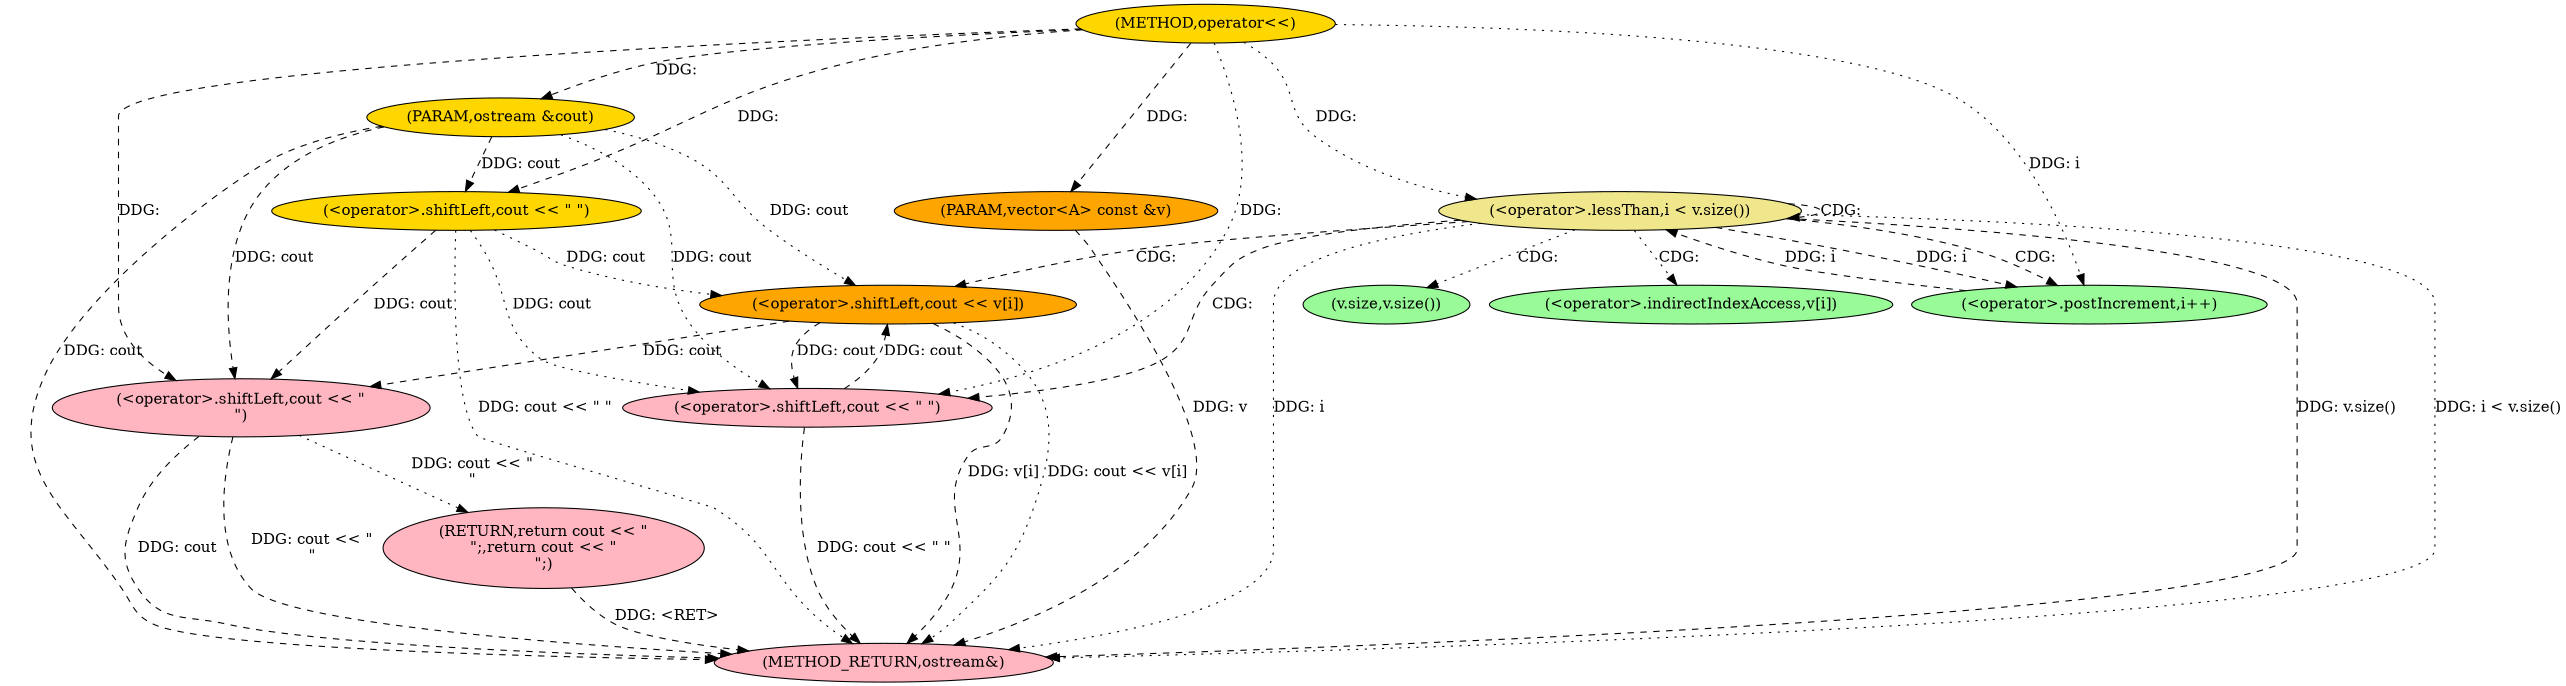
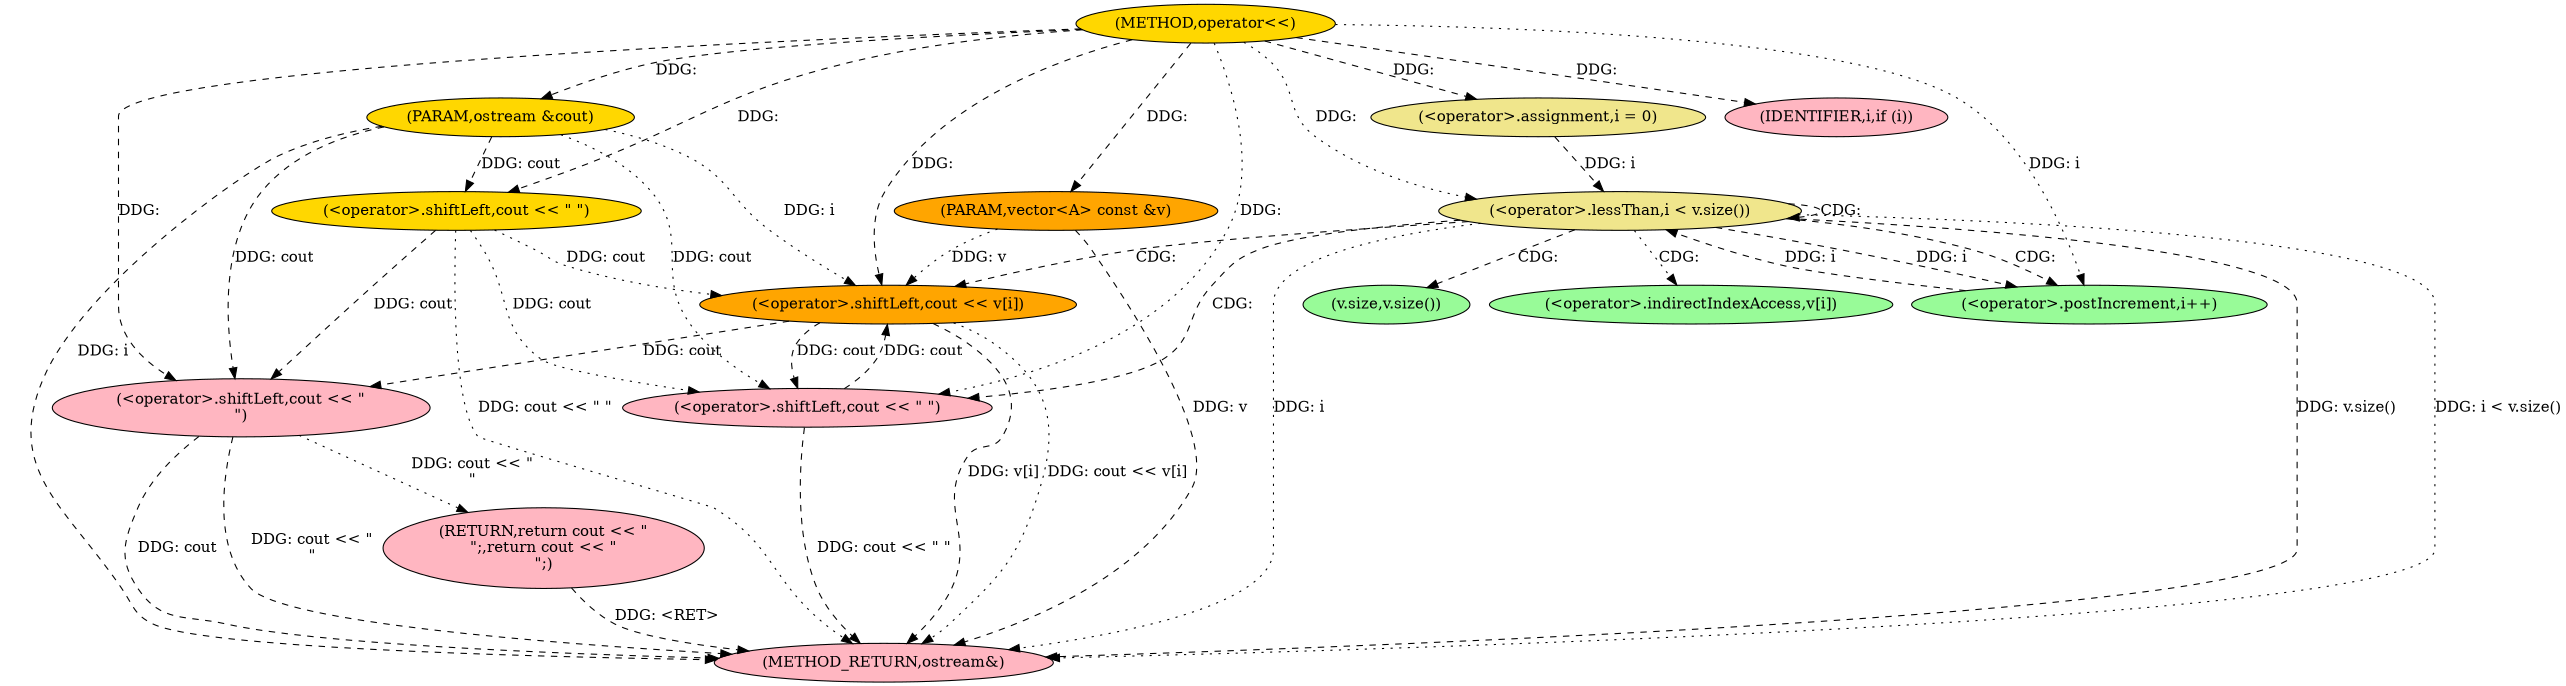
none -> (958, 116)
none -> (1538, 117)
none -> (1836, 117)
(810, 211) -> (810, 211)
none -> (953, 249)
(1506, 257) -> (1506, 257)
(103, 351) -> (103, 351)
